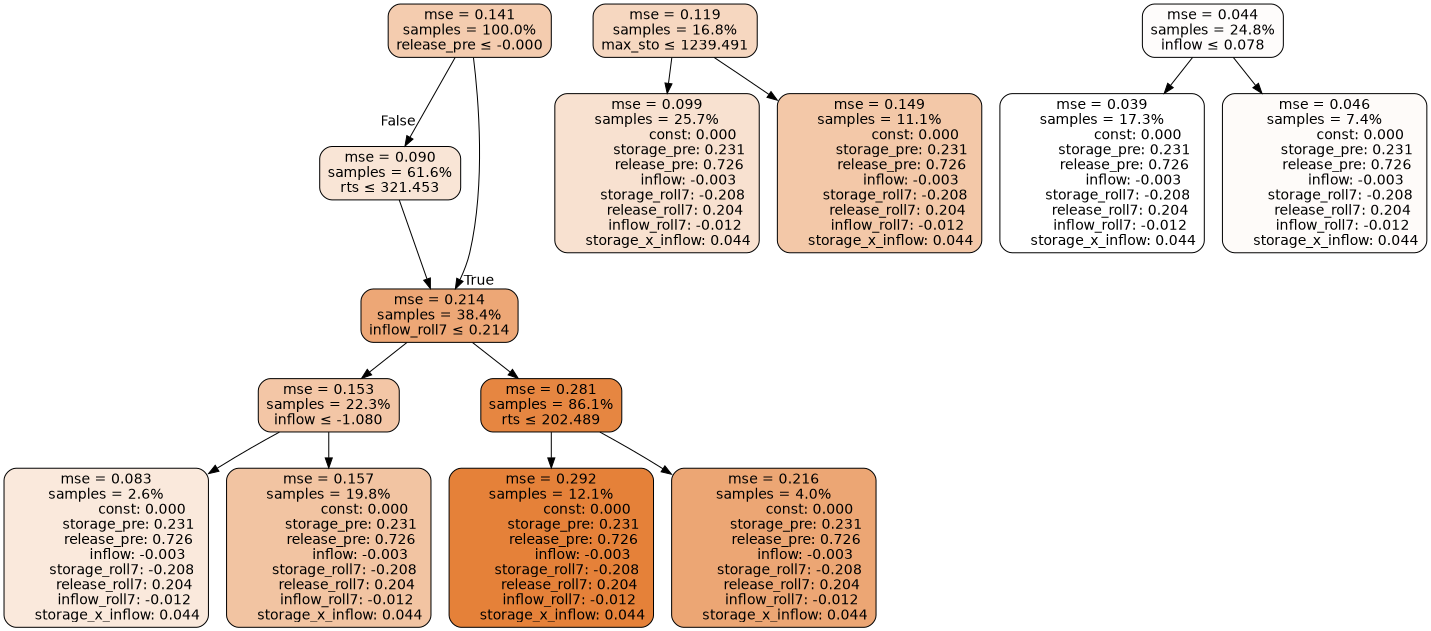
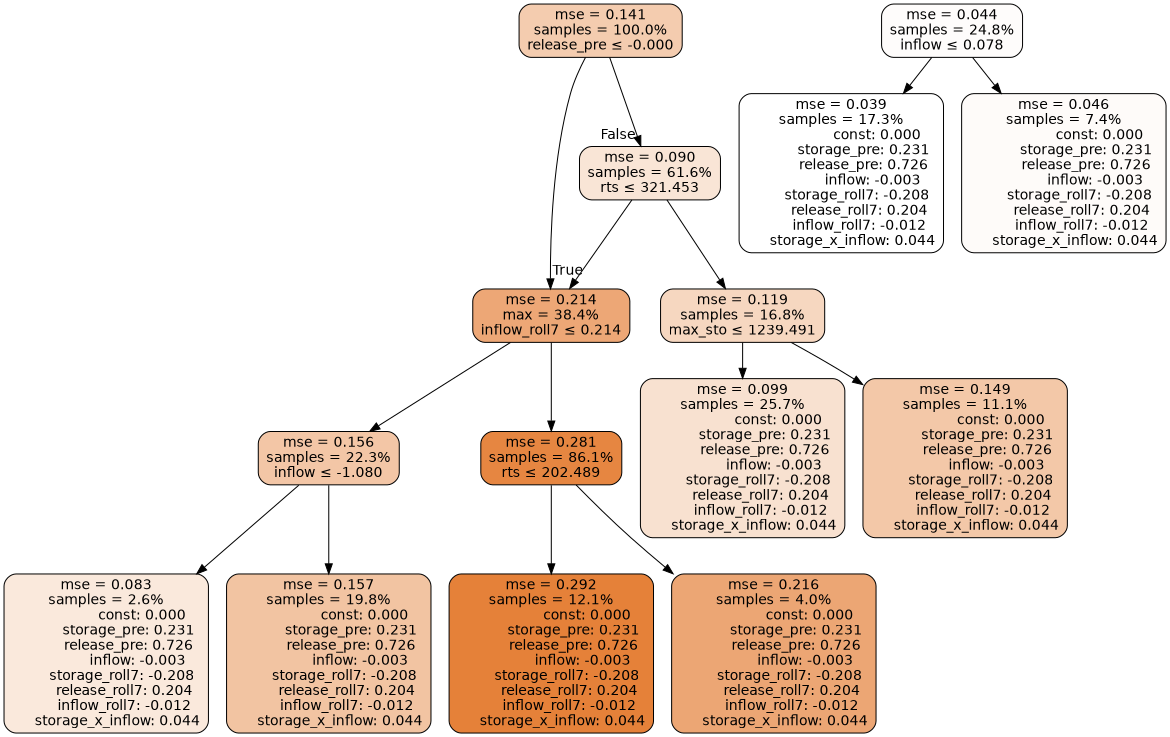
none -> (693, 240)
(440, 316) -> (551, 316)
(329, 405) -> (329, 458)
